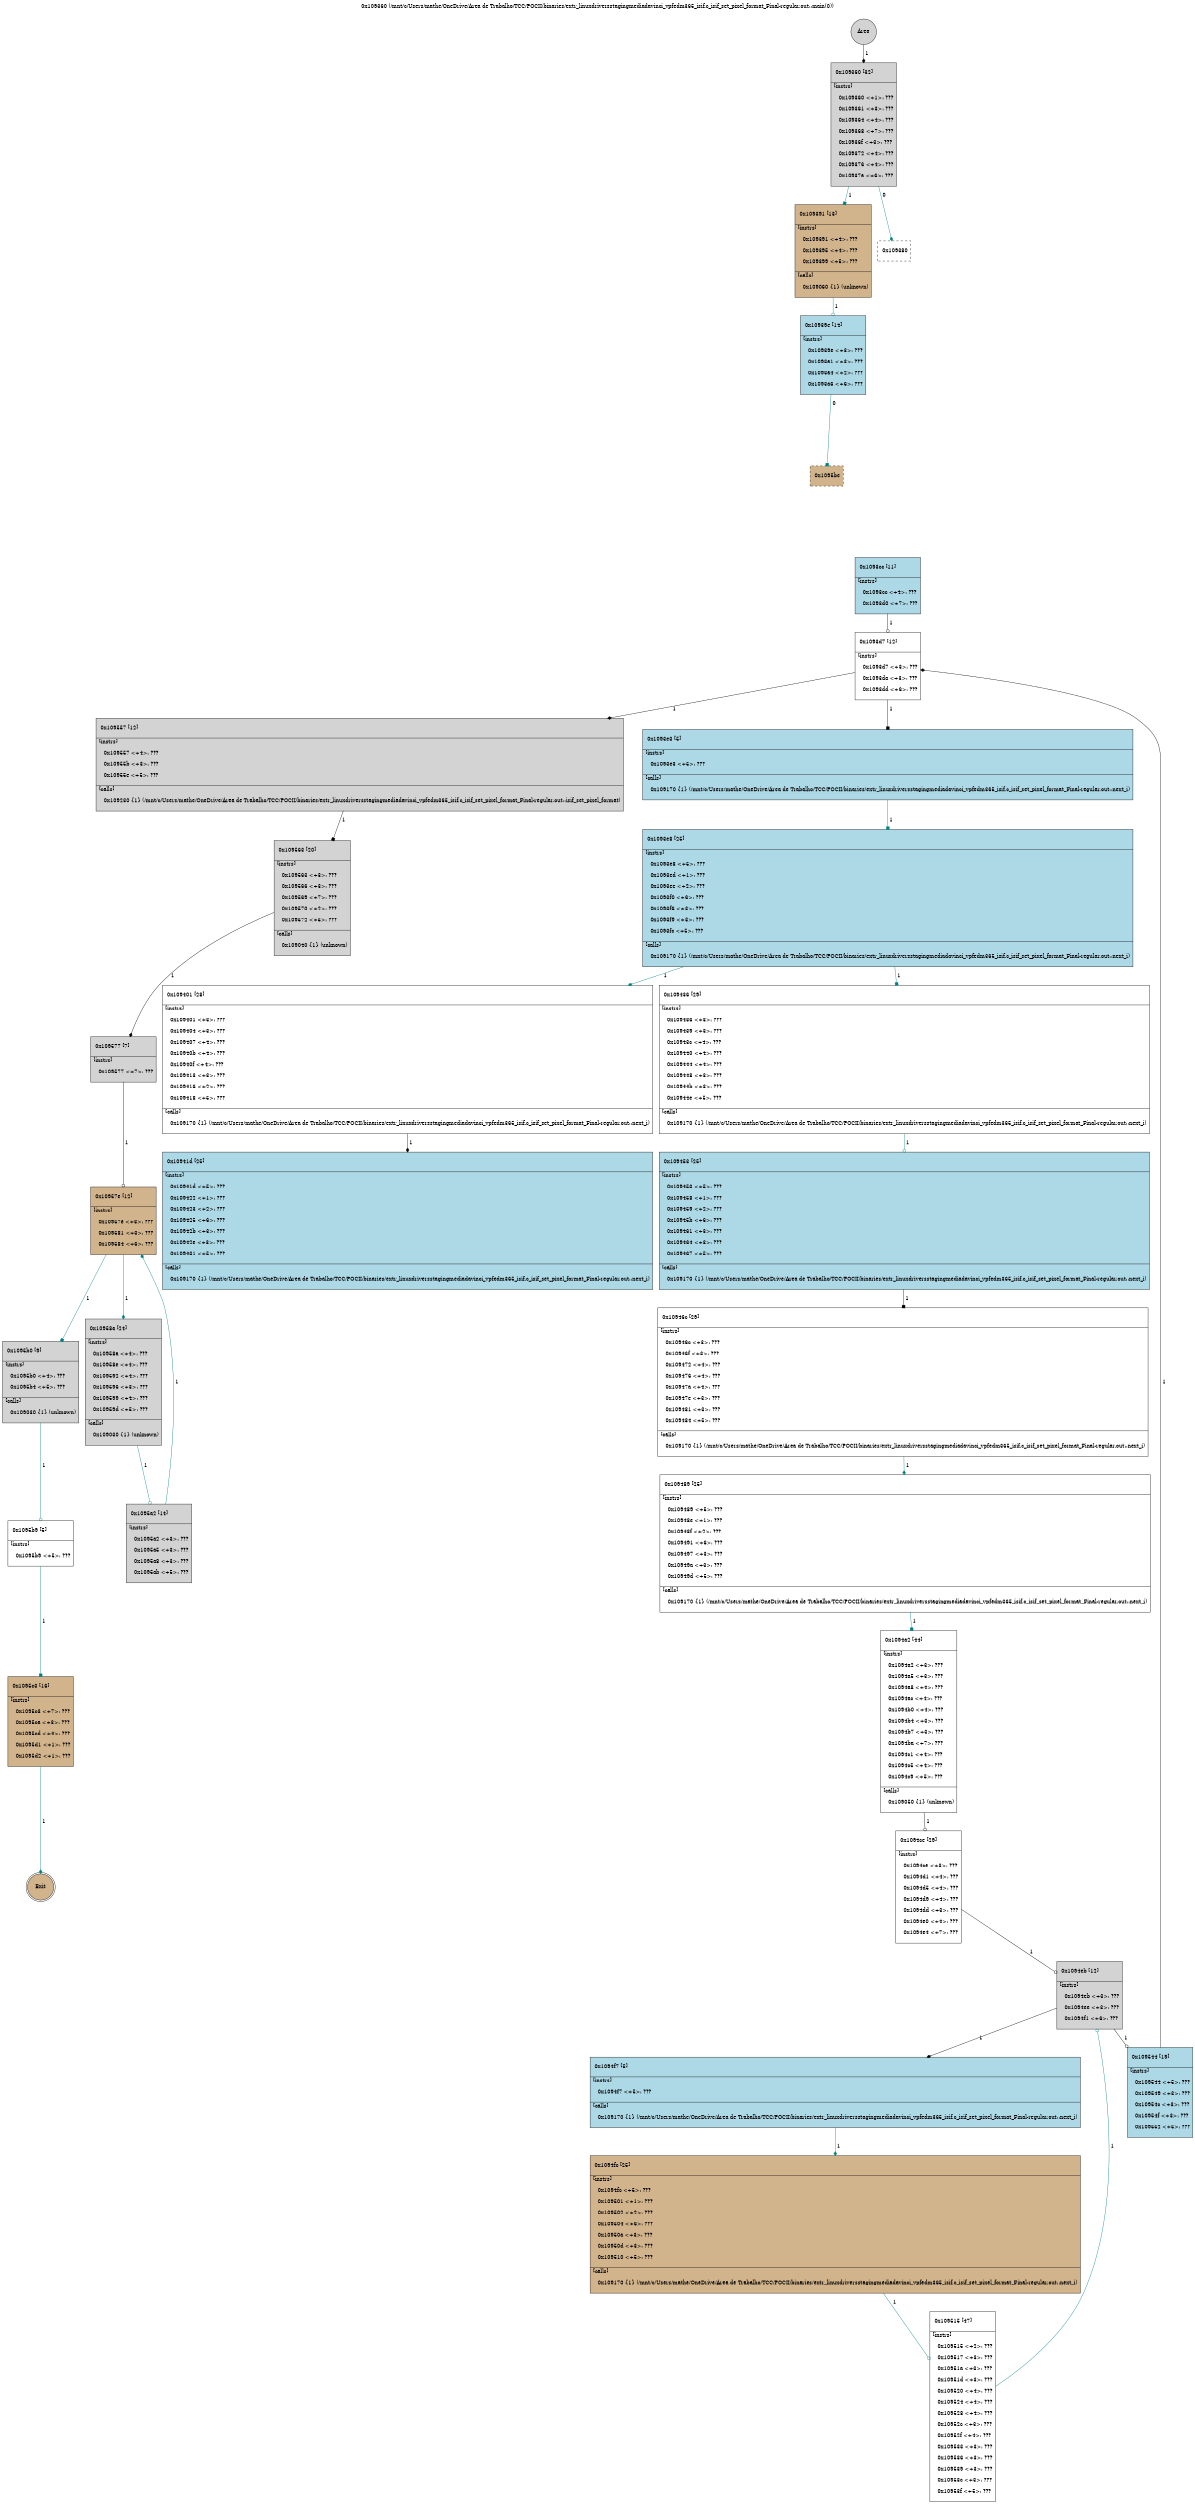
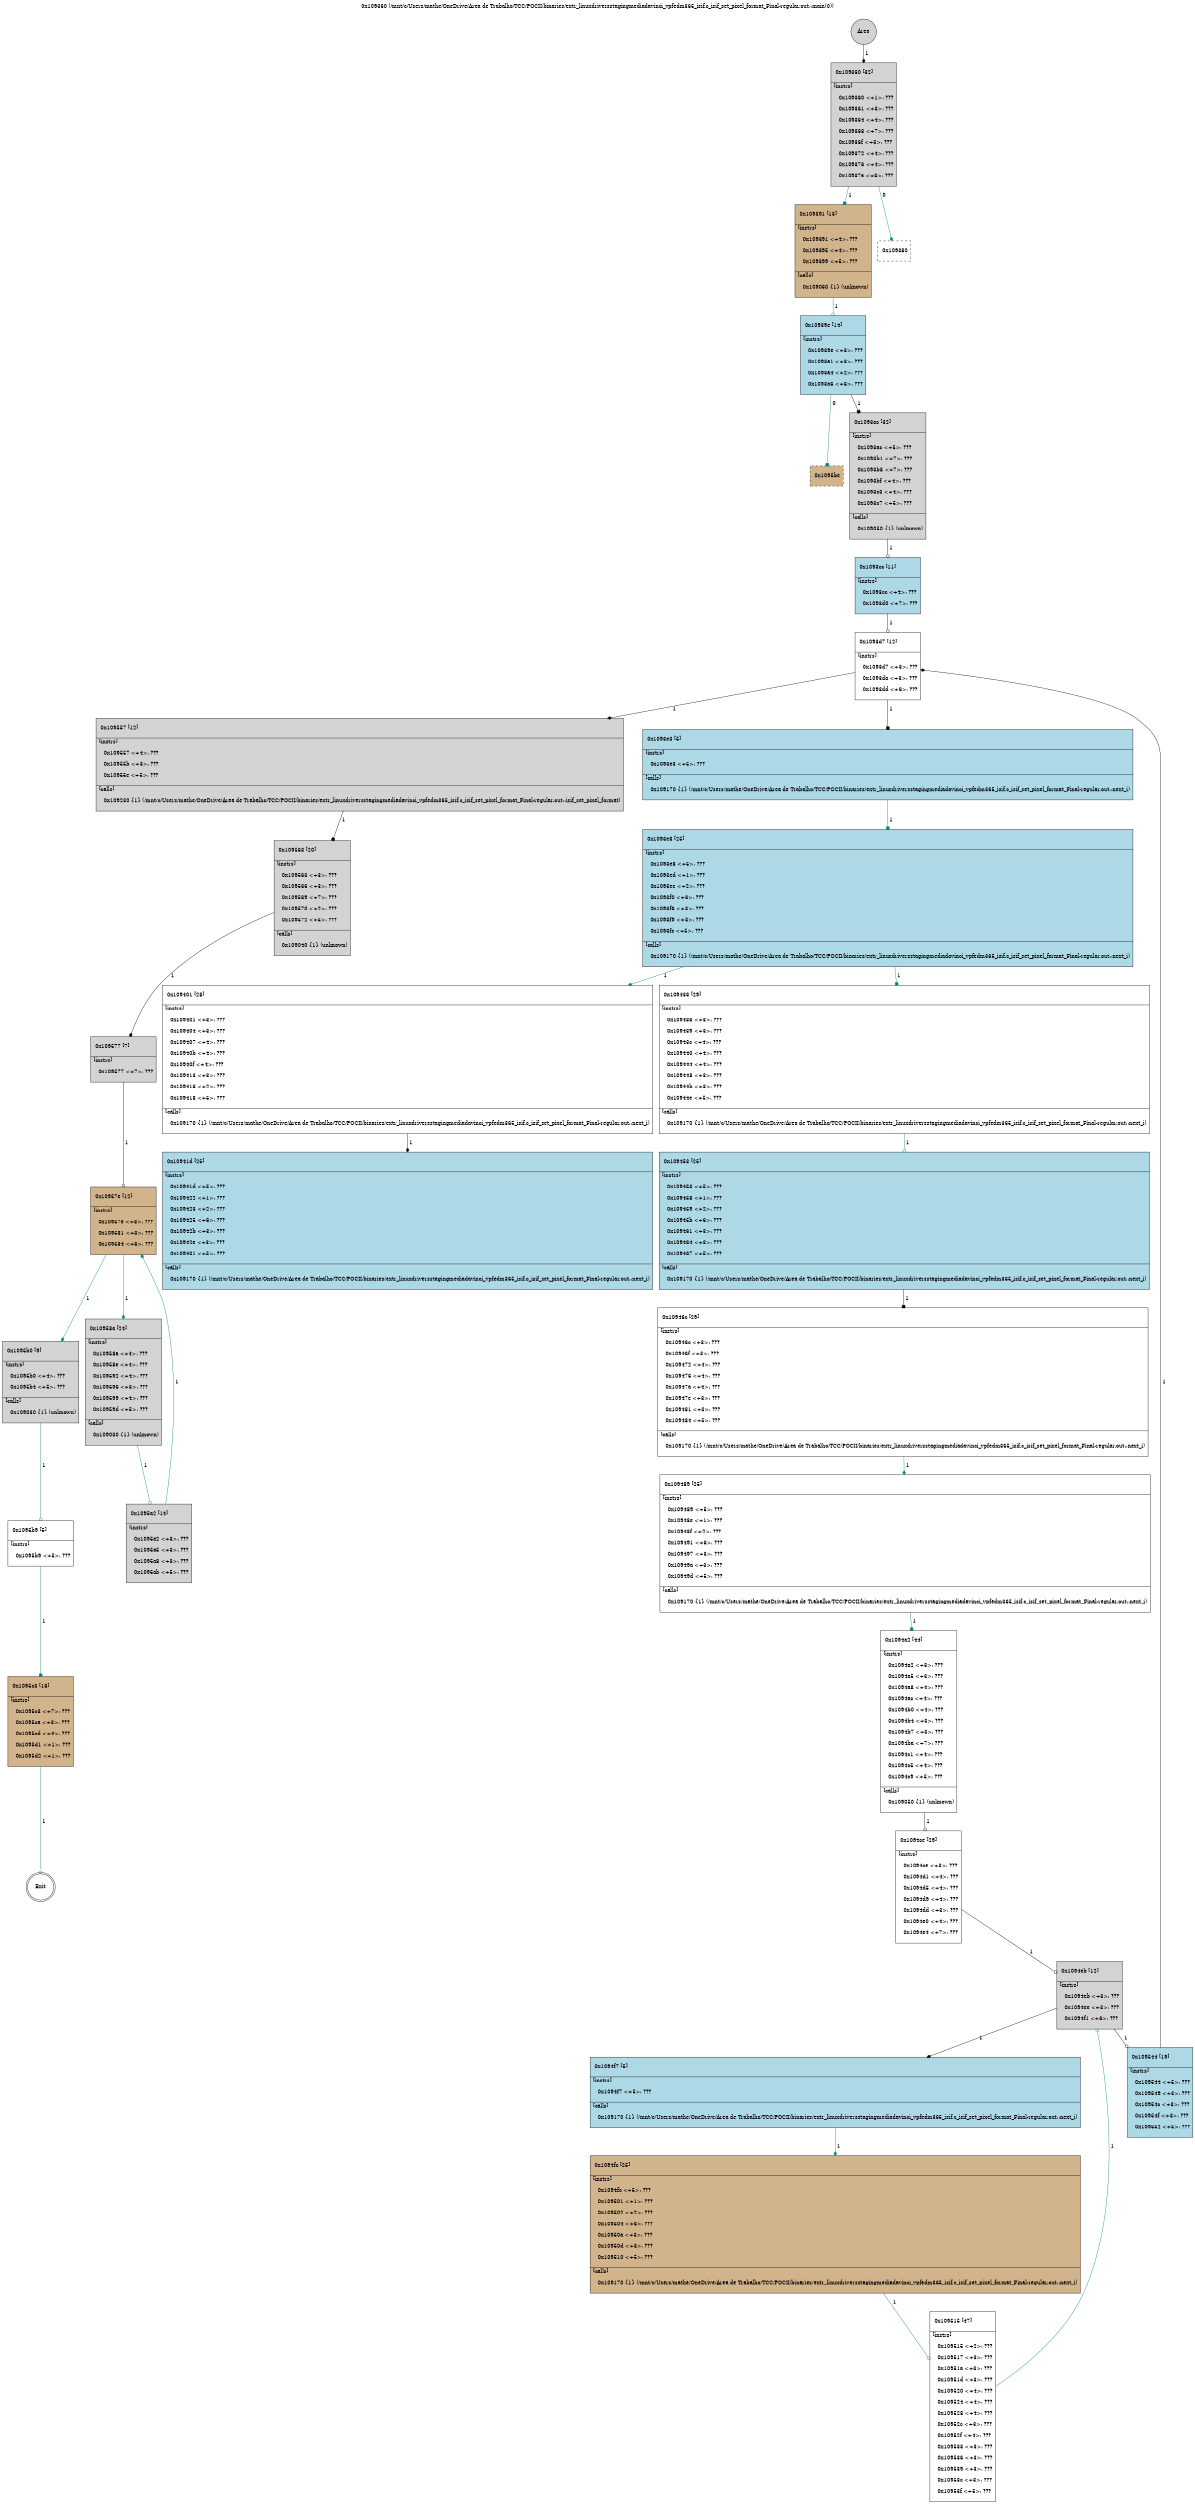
none -> (888, 476)
(85, 1296) -> (85, 1296)
(41, 1818) -> (41, 1818)
(41, 1887) -> (41, 1887)
